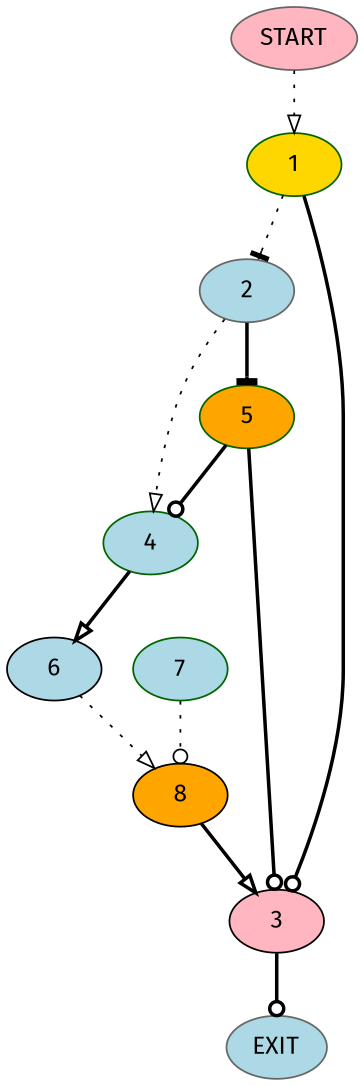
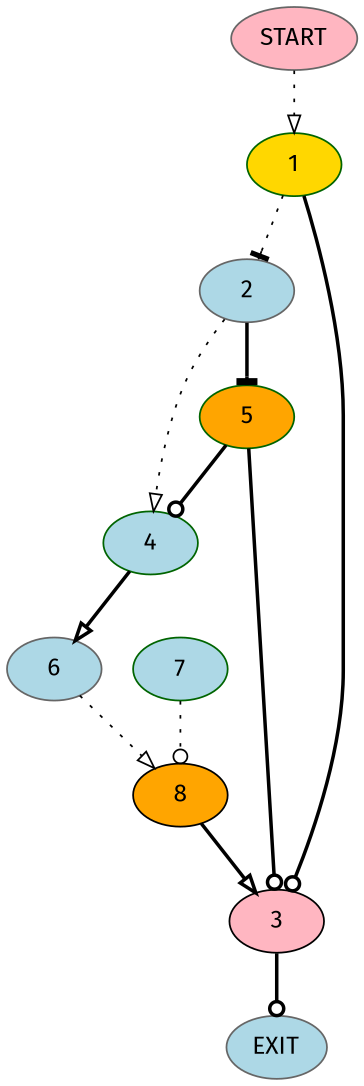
(54, 669) -> (54, 669)
